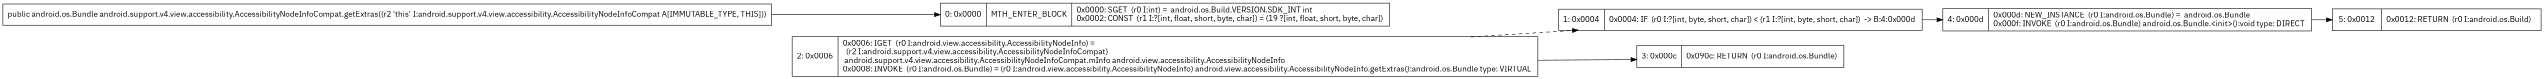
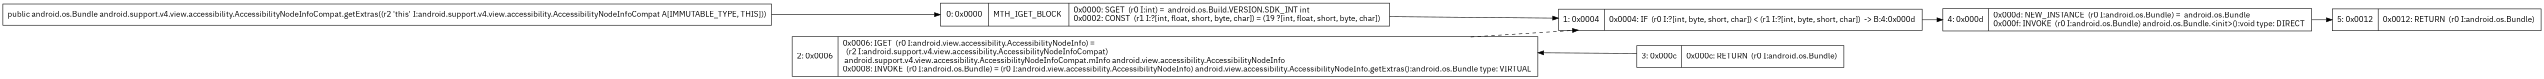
(1029, 14) -> (1028, 14)
none -> (1471, 17)
(2460, 20) -> (2460, 20)
(1763, 56) -> (1763, 56)
(1584, 60) -> (1590, 53)
